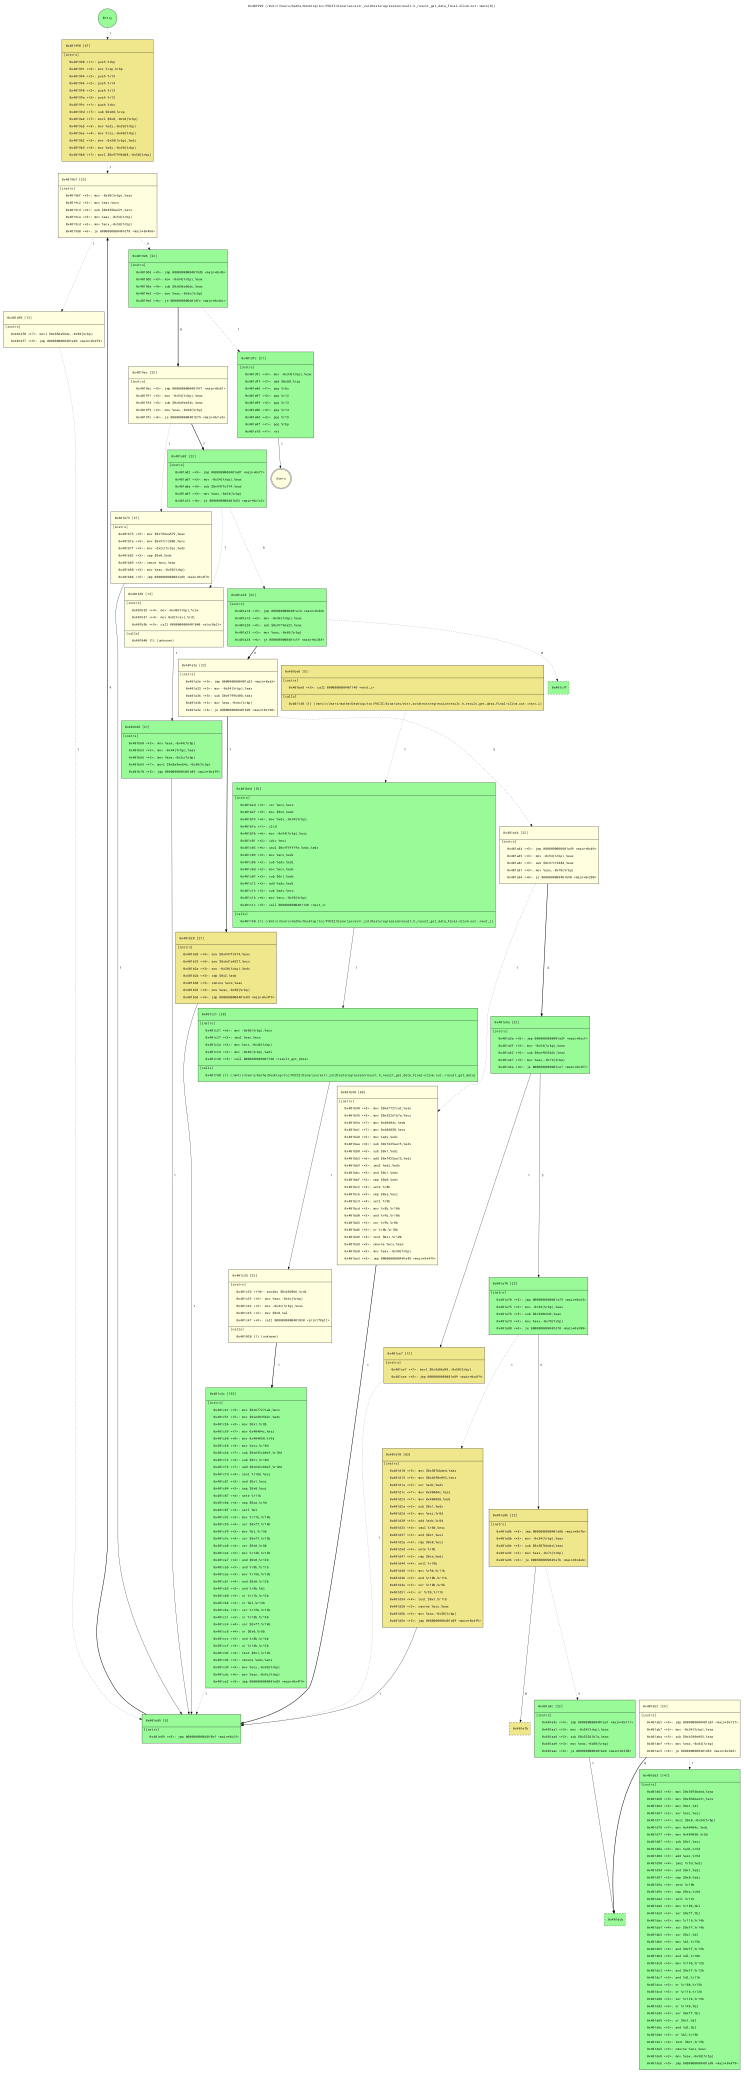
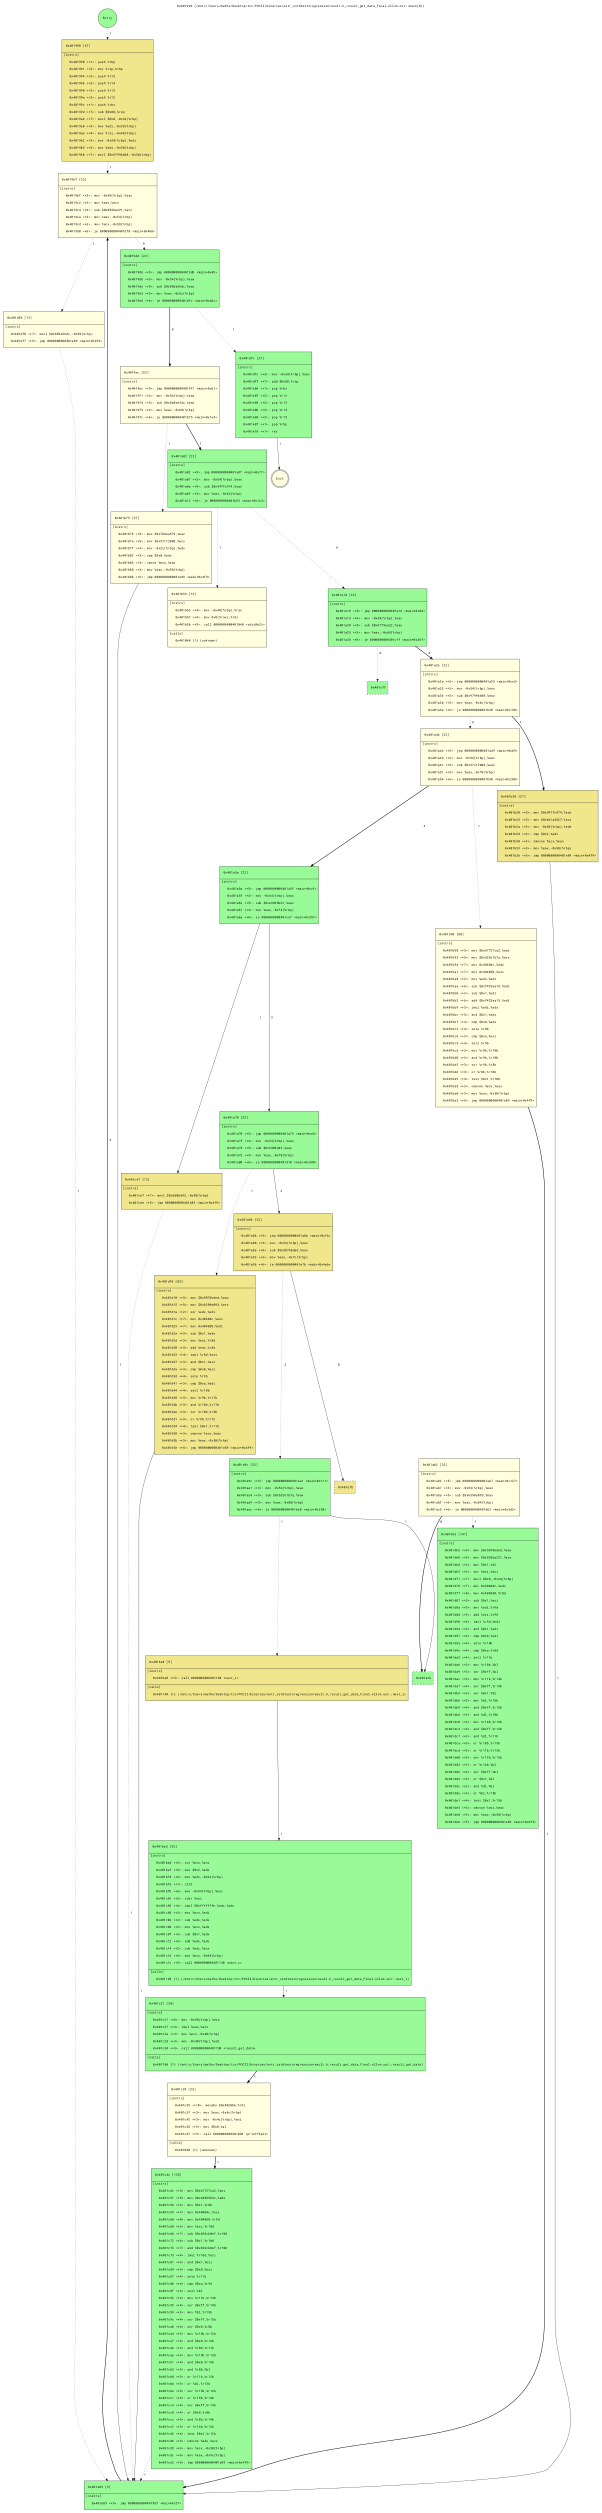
(281, 479) -> (280, 479)
(396, 745) -> (278, 1769)
(172, 750) -> none
(309, 1174) -> (253, 2076)
none -> (278, 1585)
